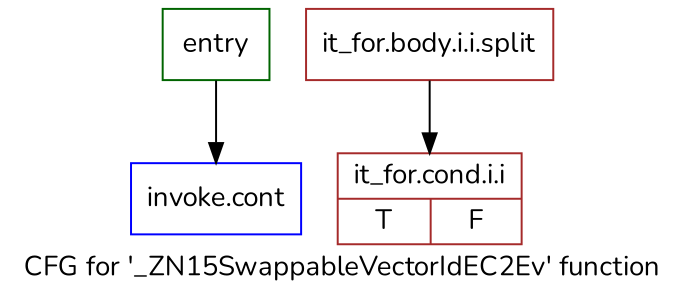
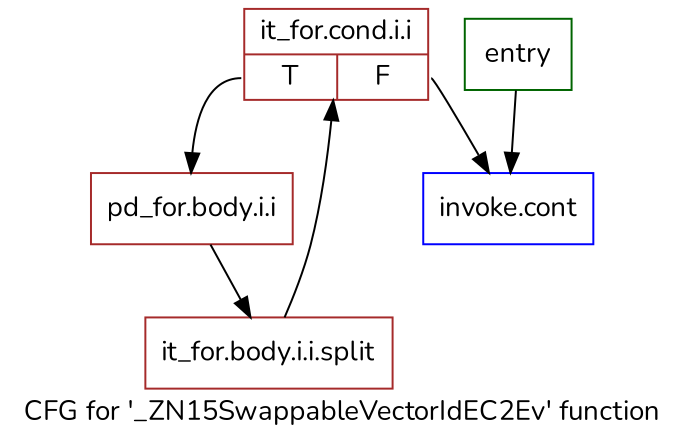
none -> (456, 116)
none -> (192, 209)
